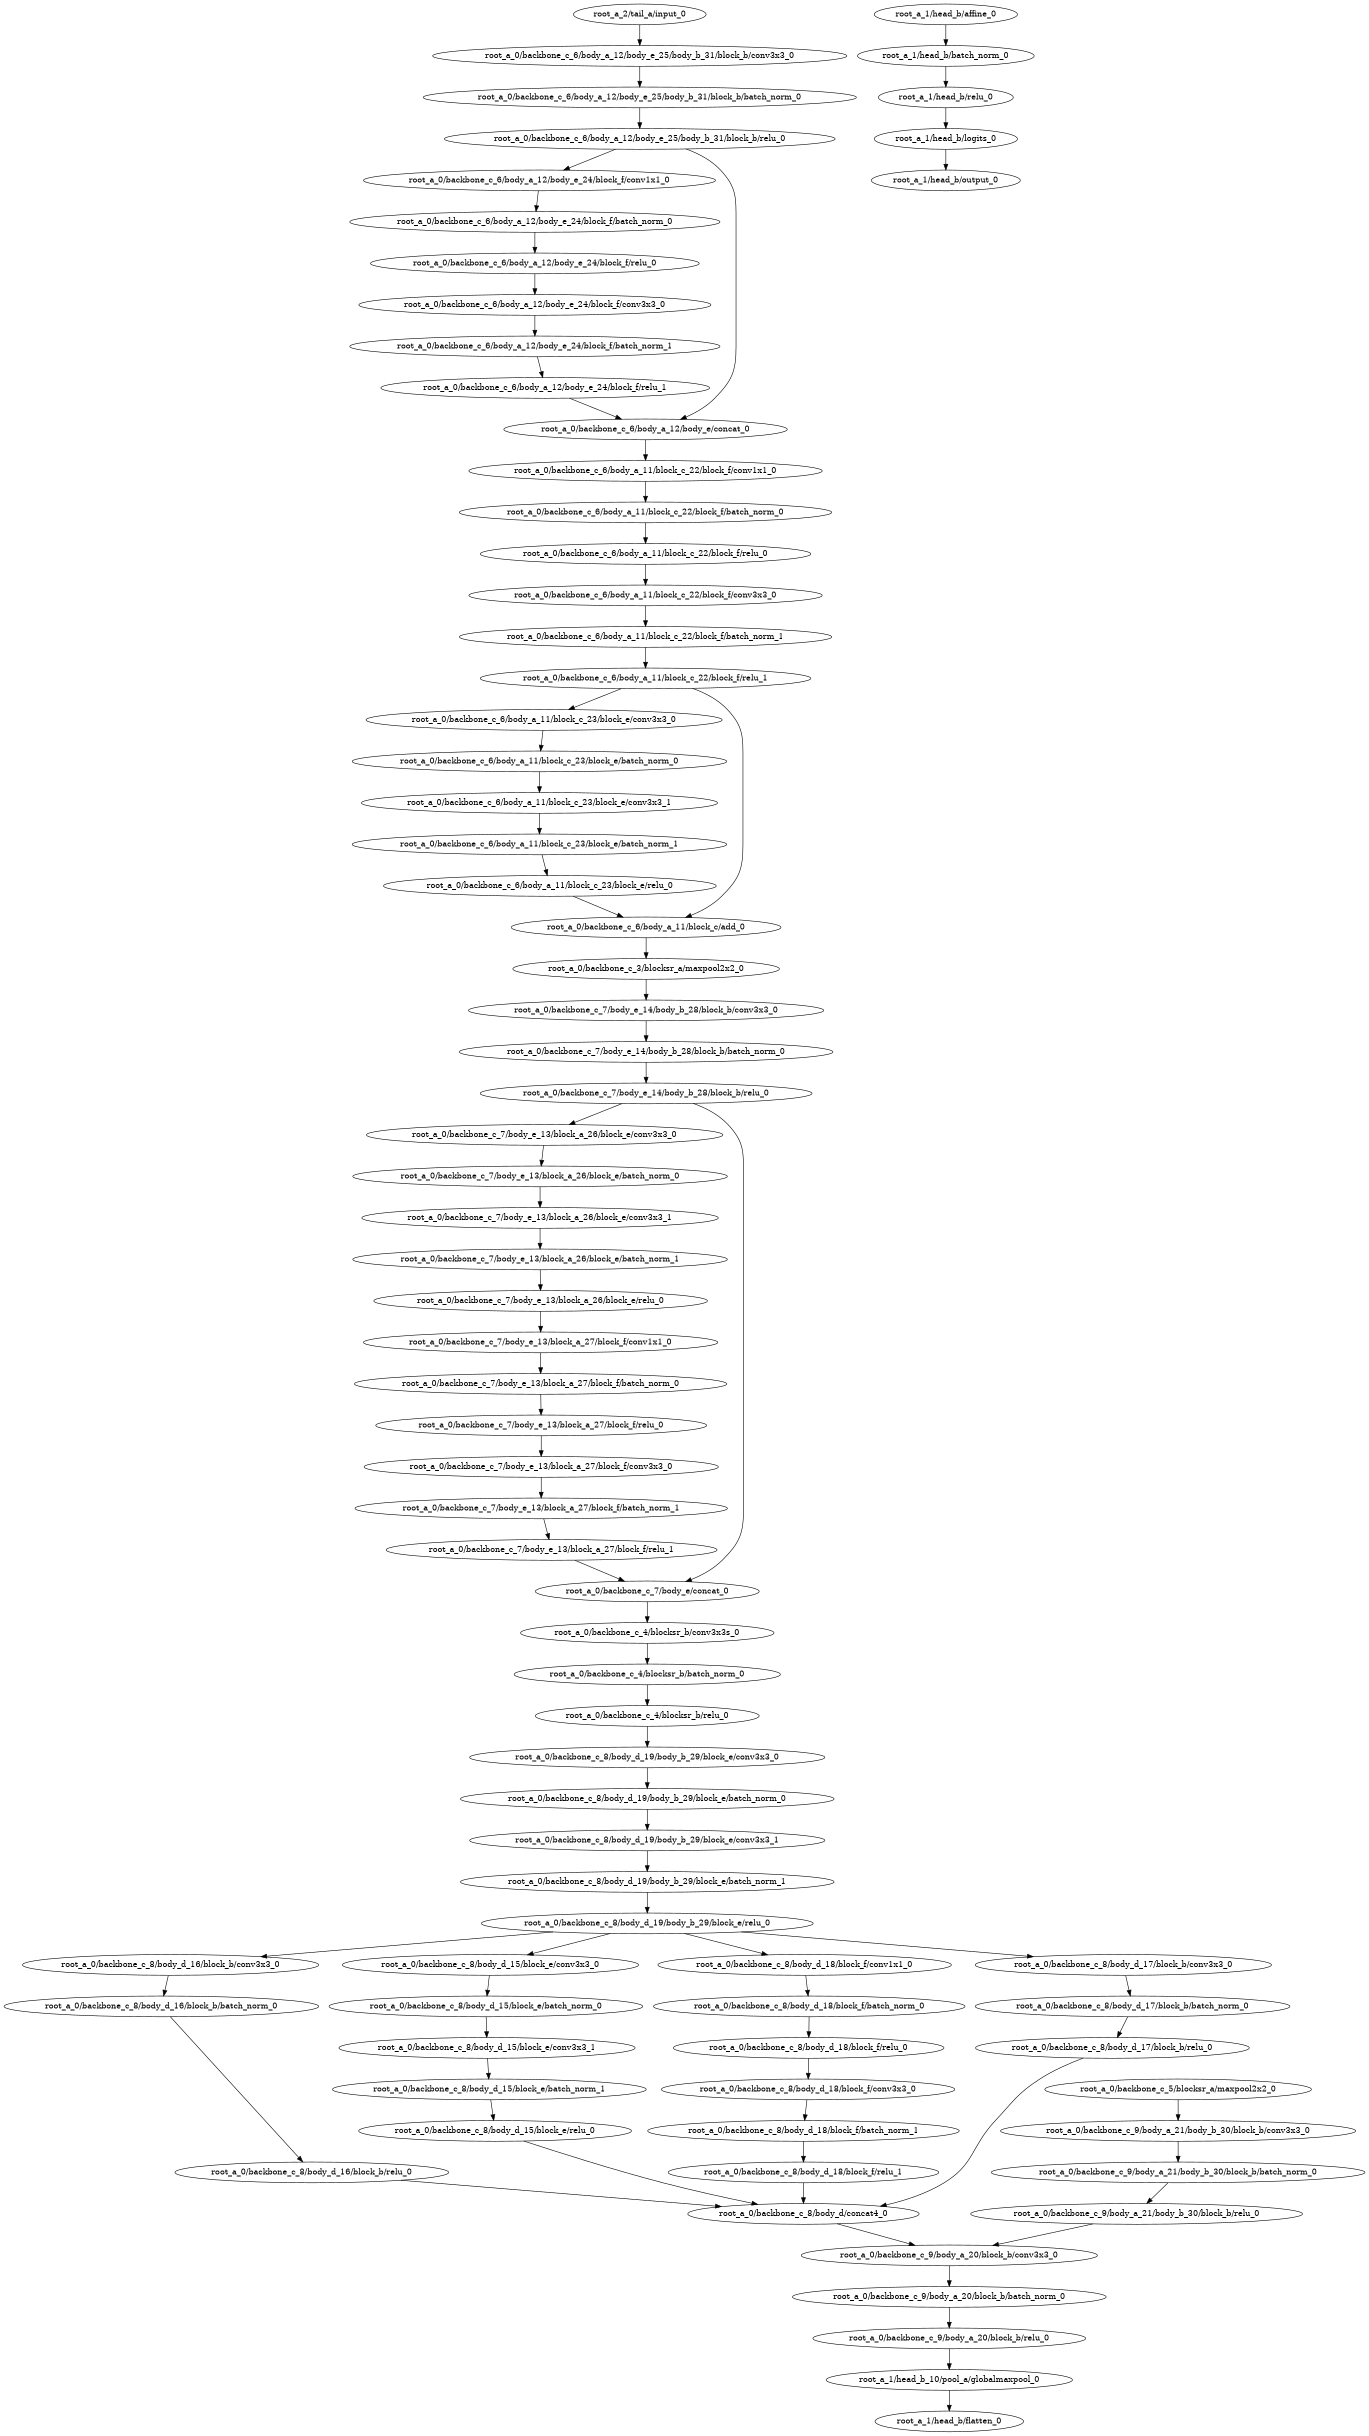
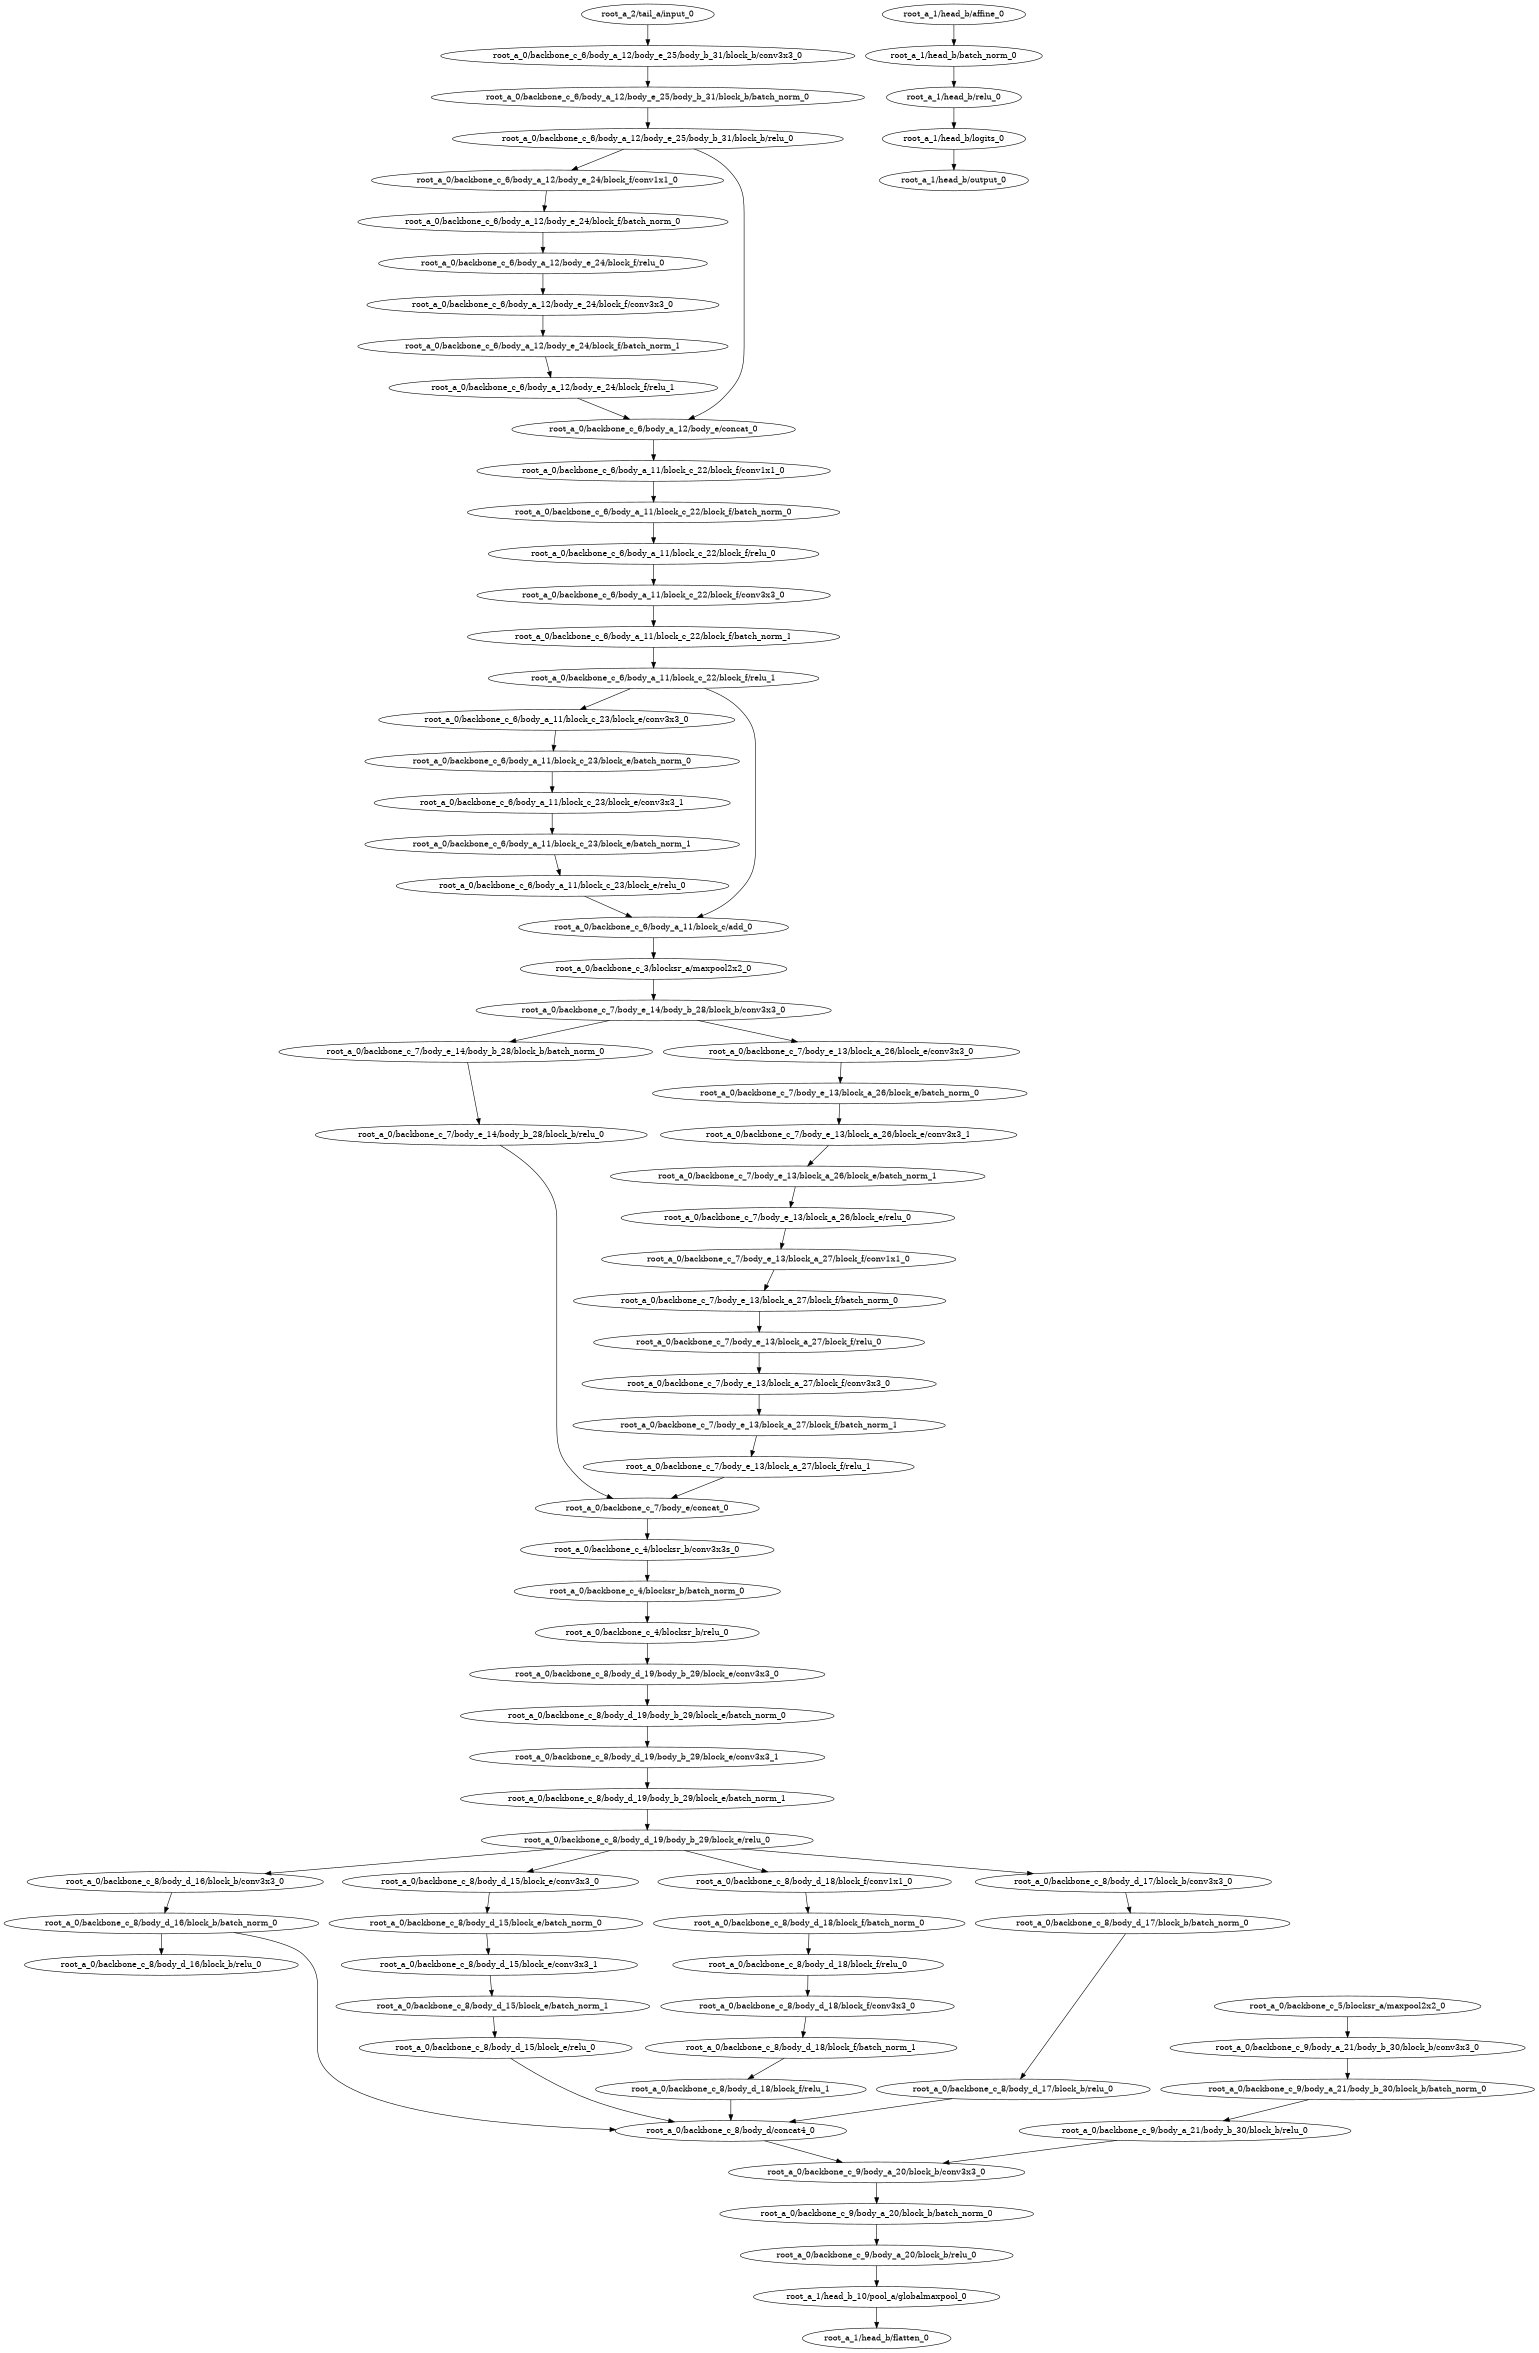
(598, 1113) -> (745, 1031)
(558, 2193) -> (369, 2095)
